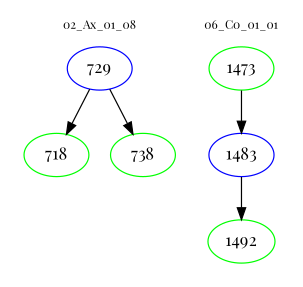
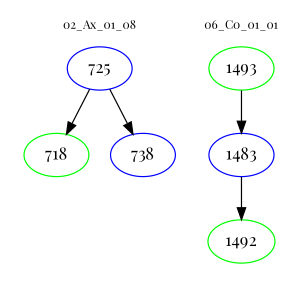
(100, 68) -> (100, 68)
(241, 68) -> (241, 68)
(143, 155) -> (143, 155)
